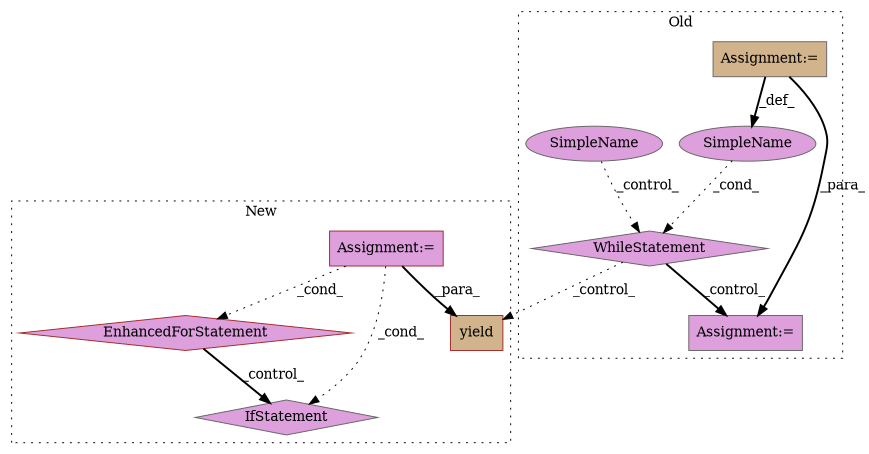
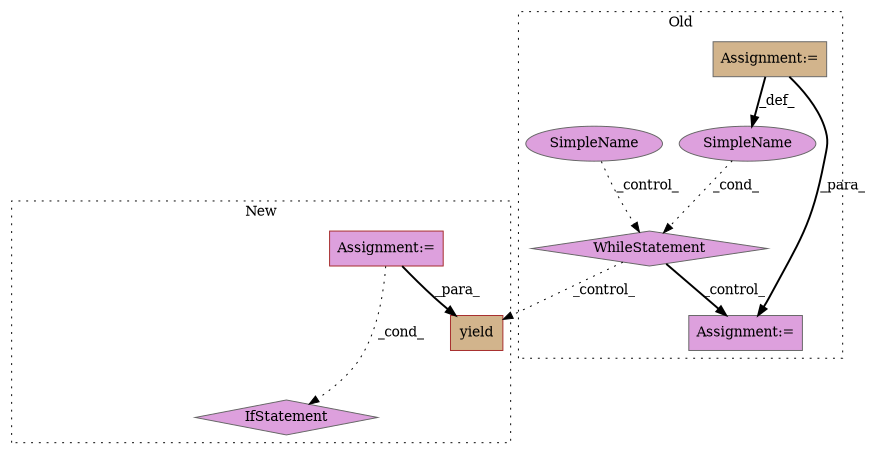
(185, 333) -> none
